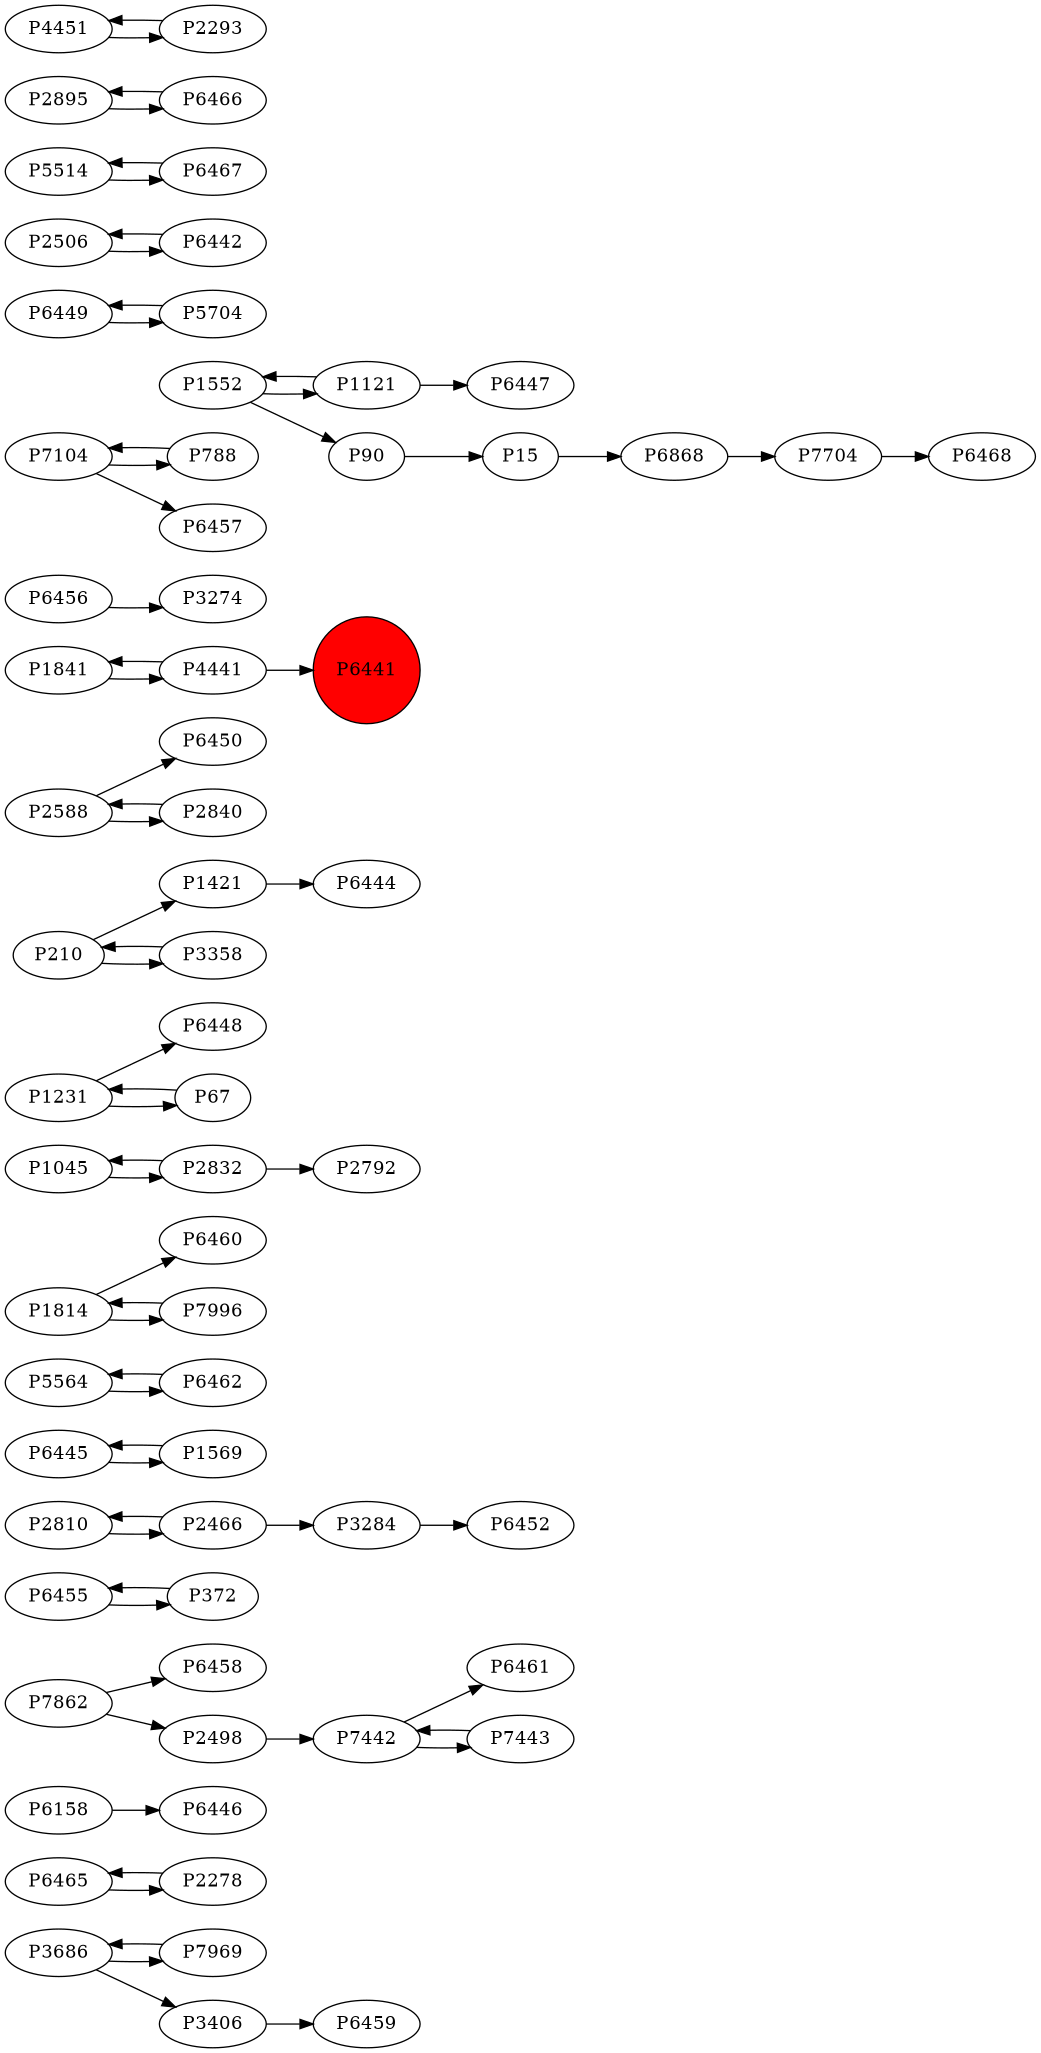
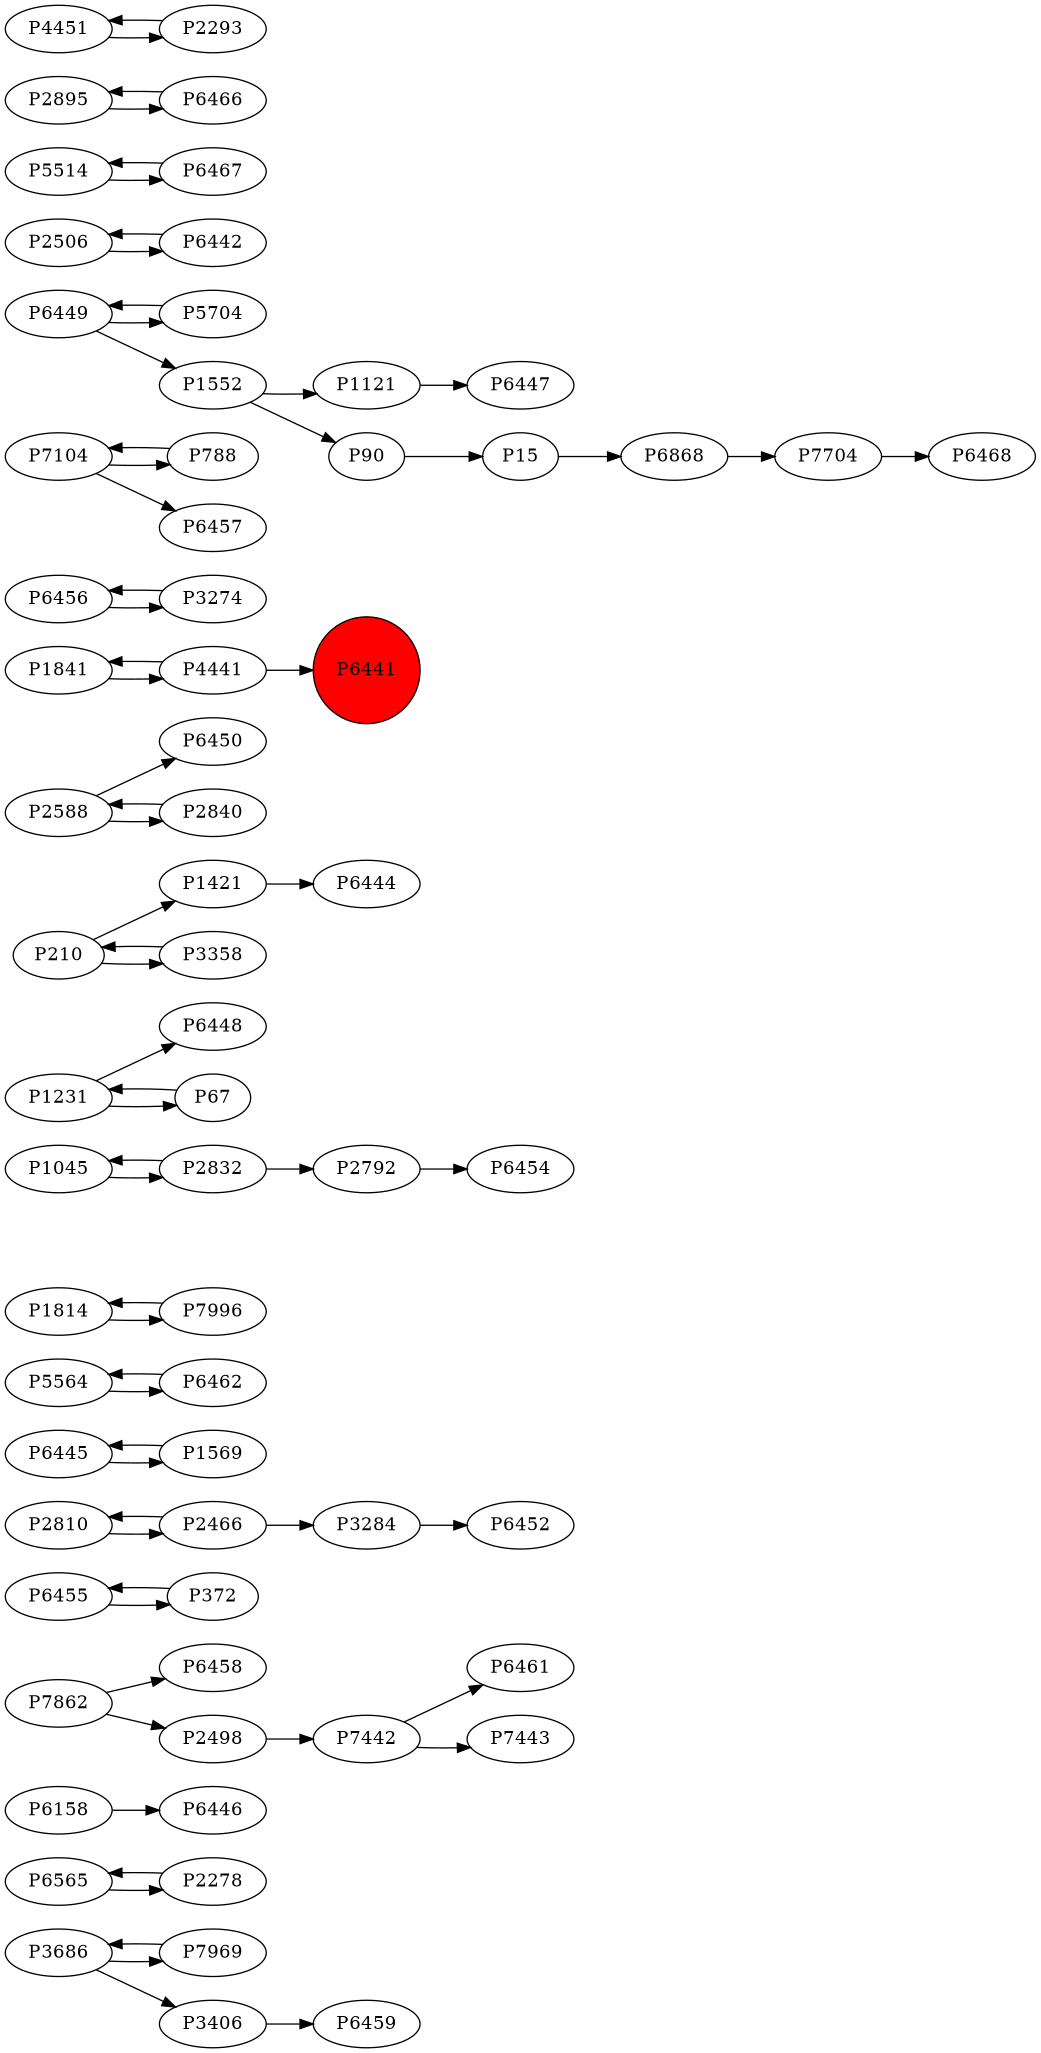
(296, 376) -> (130, 347)
none -> (142, 590)
none -> (520, 1169)
(213, 1240) -> none
(450, 1730) -> none
(59, 1882) -> (59, 1882)
